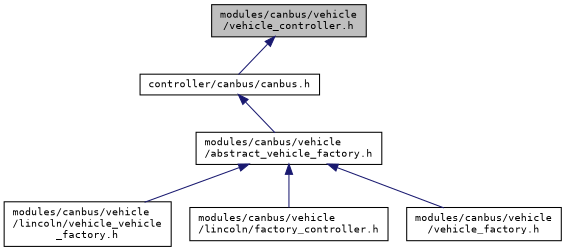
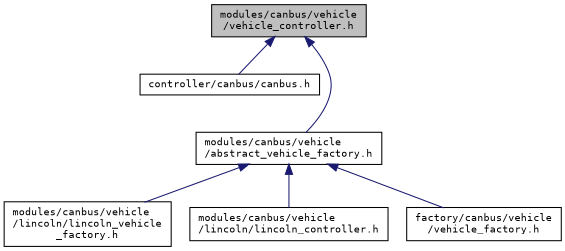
(260, 117) -> (331, 90)
(88, 224) -> (88, 224)
(289, 224) -> (289, 224)
(484, 224) -> (484, 224)
